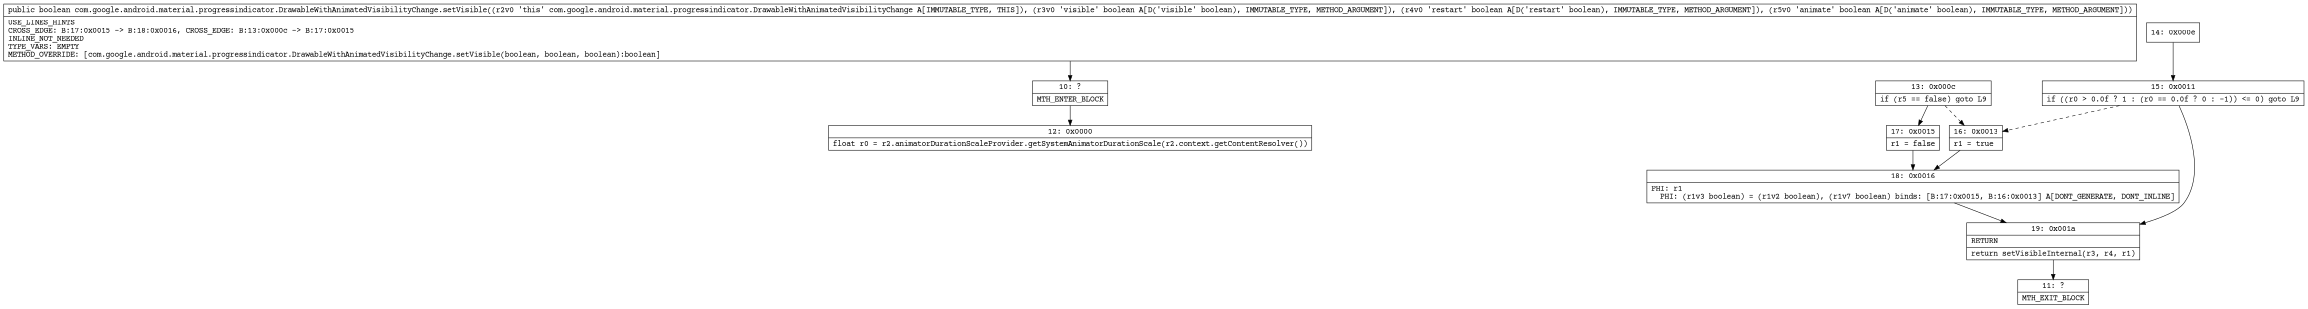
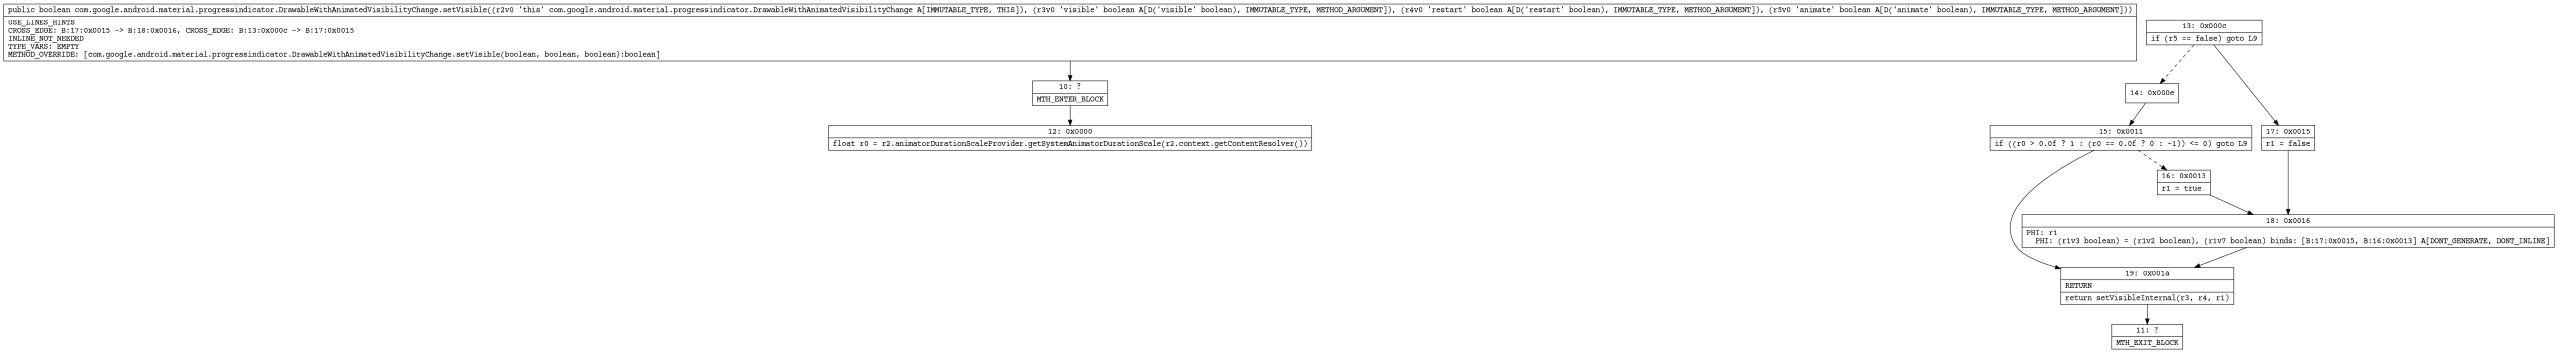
(1953, 114) -> (2179, 62)
